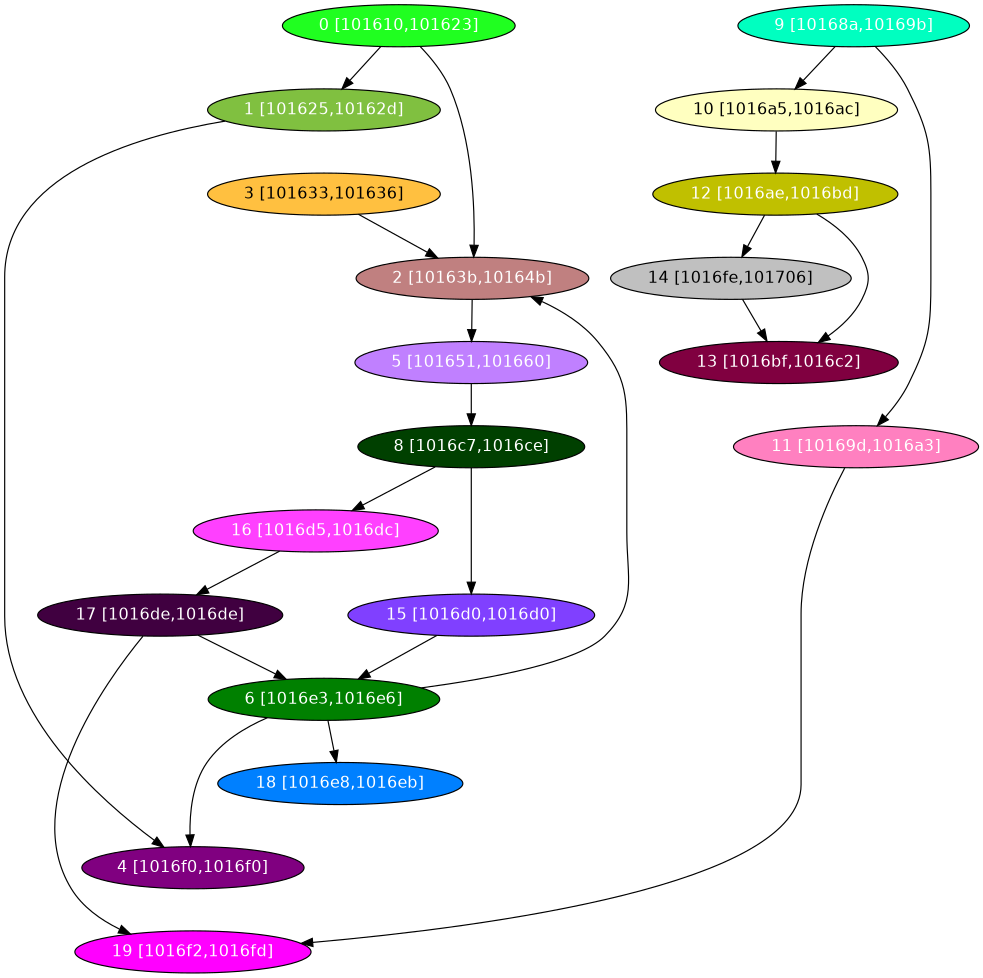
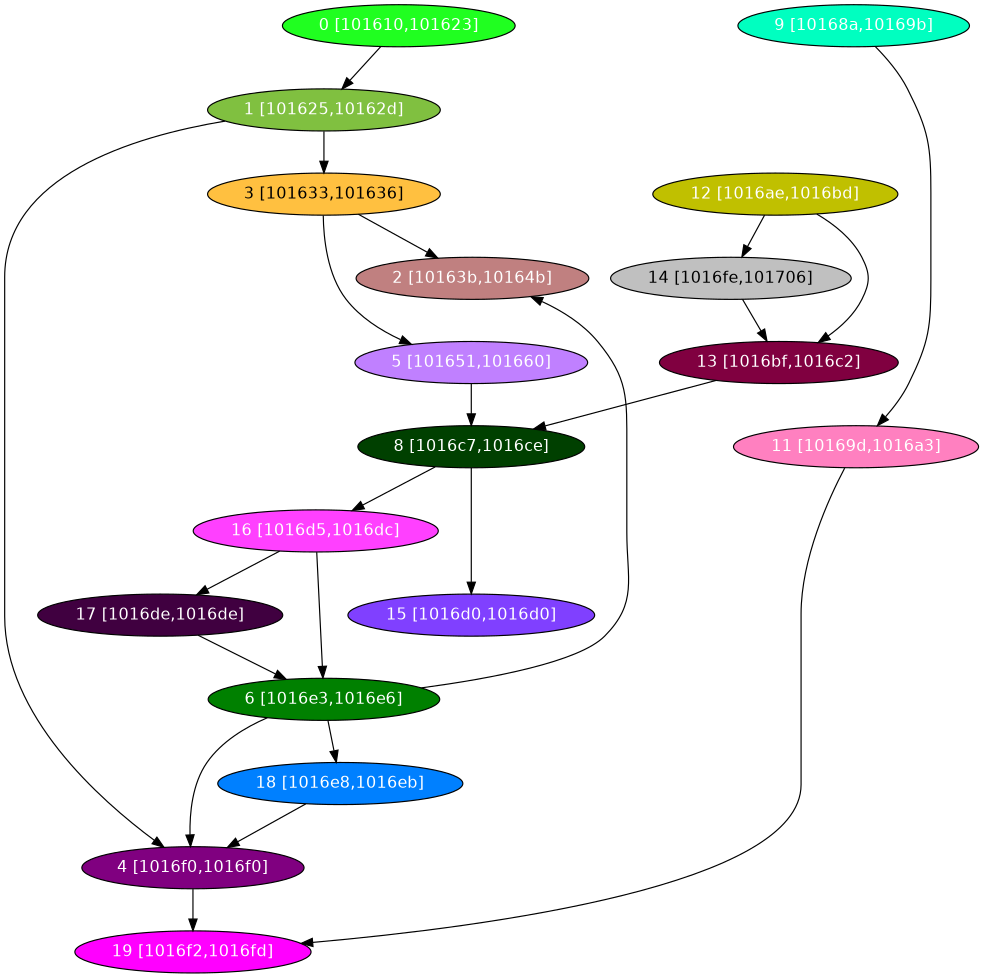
(777, 110) -> none
(466, 140) -> none
none -> (324, 146)
(472, 315) -> (341, 291)
none -> (635, 402)
(403, 654) -> (320, 609)
(61, 784) -> (193, 904)
none -> (272, 823)
